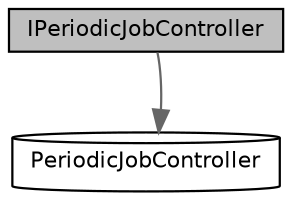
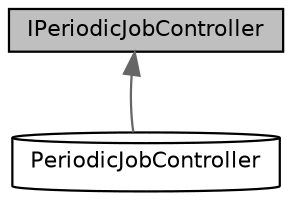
(161, 81) -> (131, 104)
